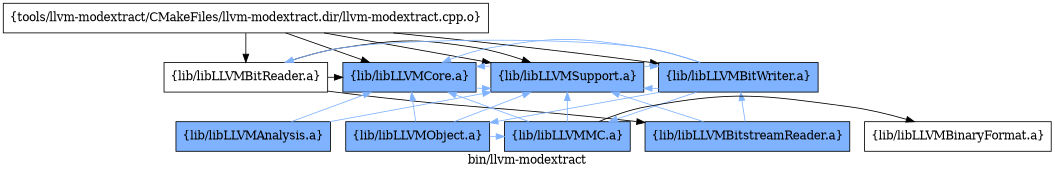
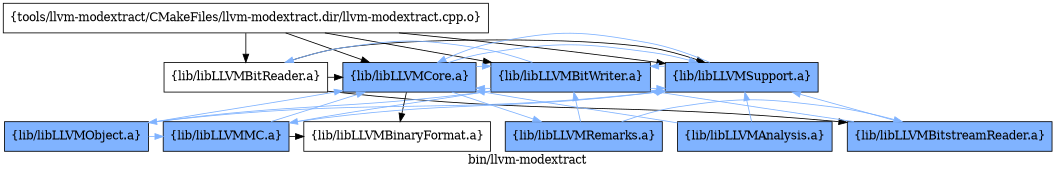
none -> (479, 66)
none -> (404, 103)
none -> (584, 136)
